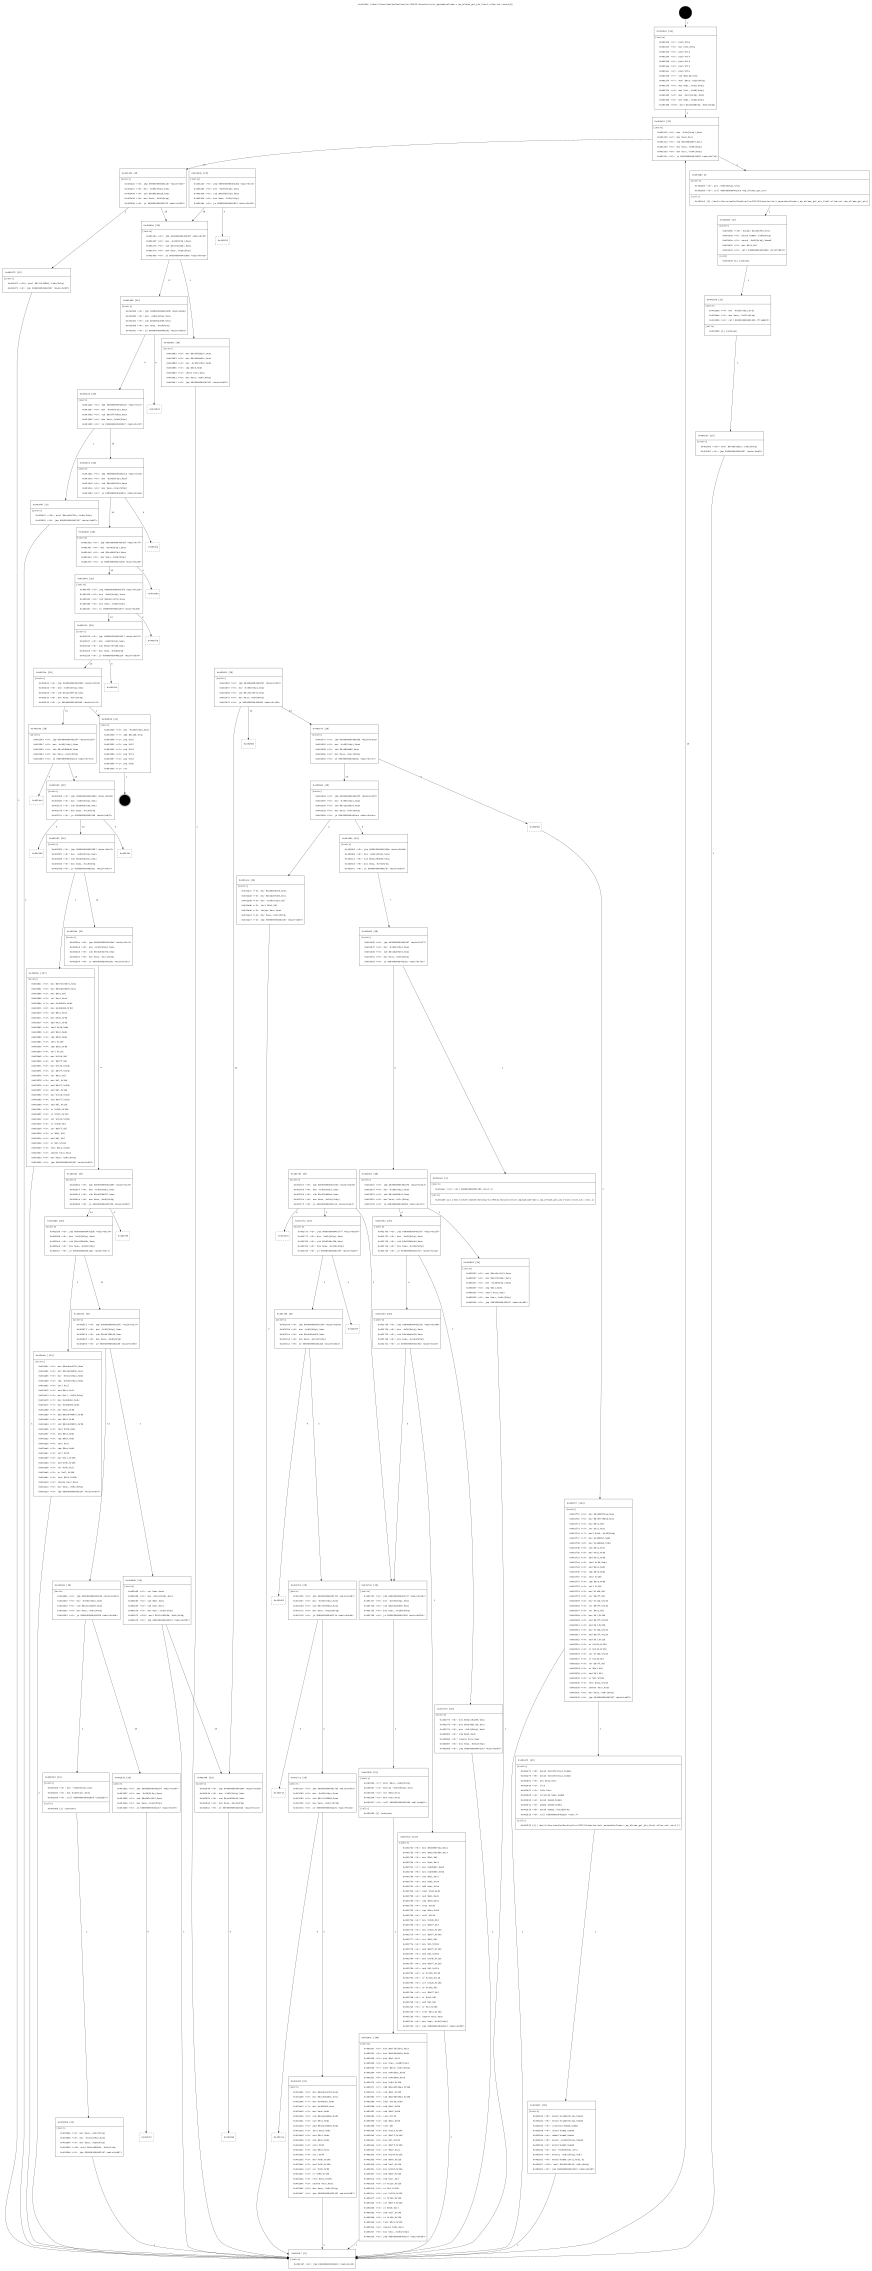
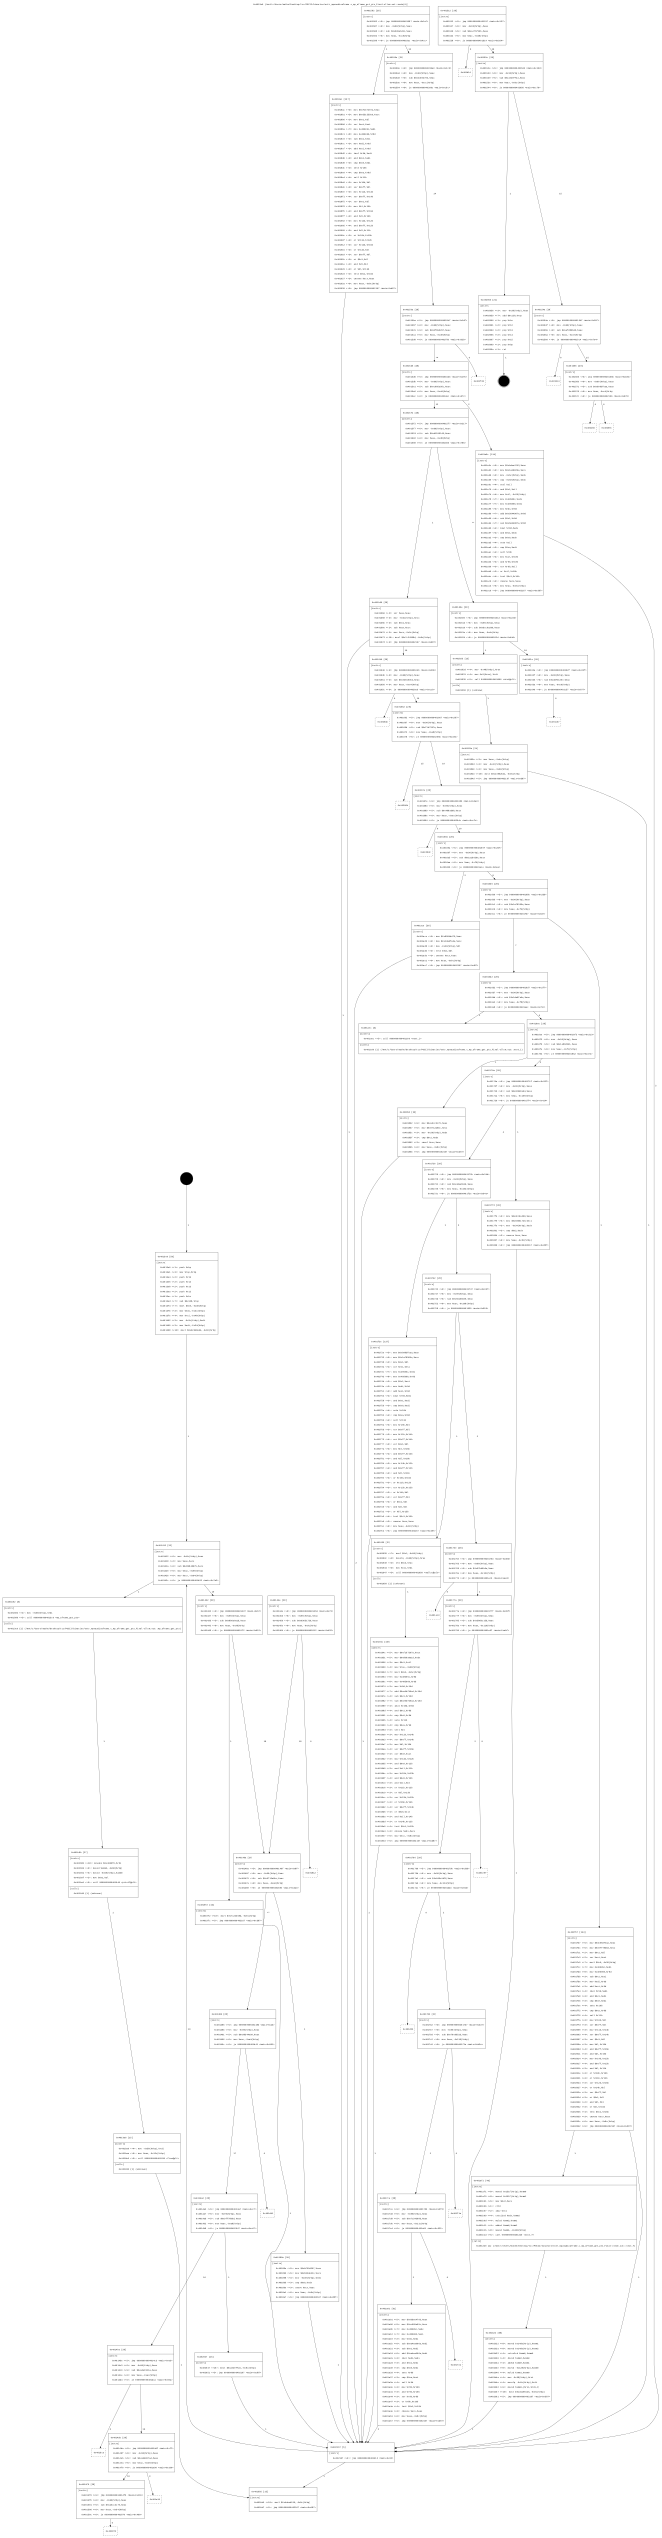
(109, 616) -> none
(81, 826) -> none
(601, 1151) -> (599, 1412)
(233, 1239) -> (414, 698)
(375, 1393) -> (467, 1427)
(712, 1520) -> (325, 2474)
